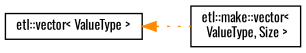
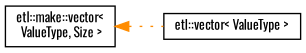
(174, 26) -> (146, 26)
